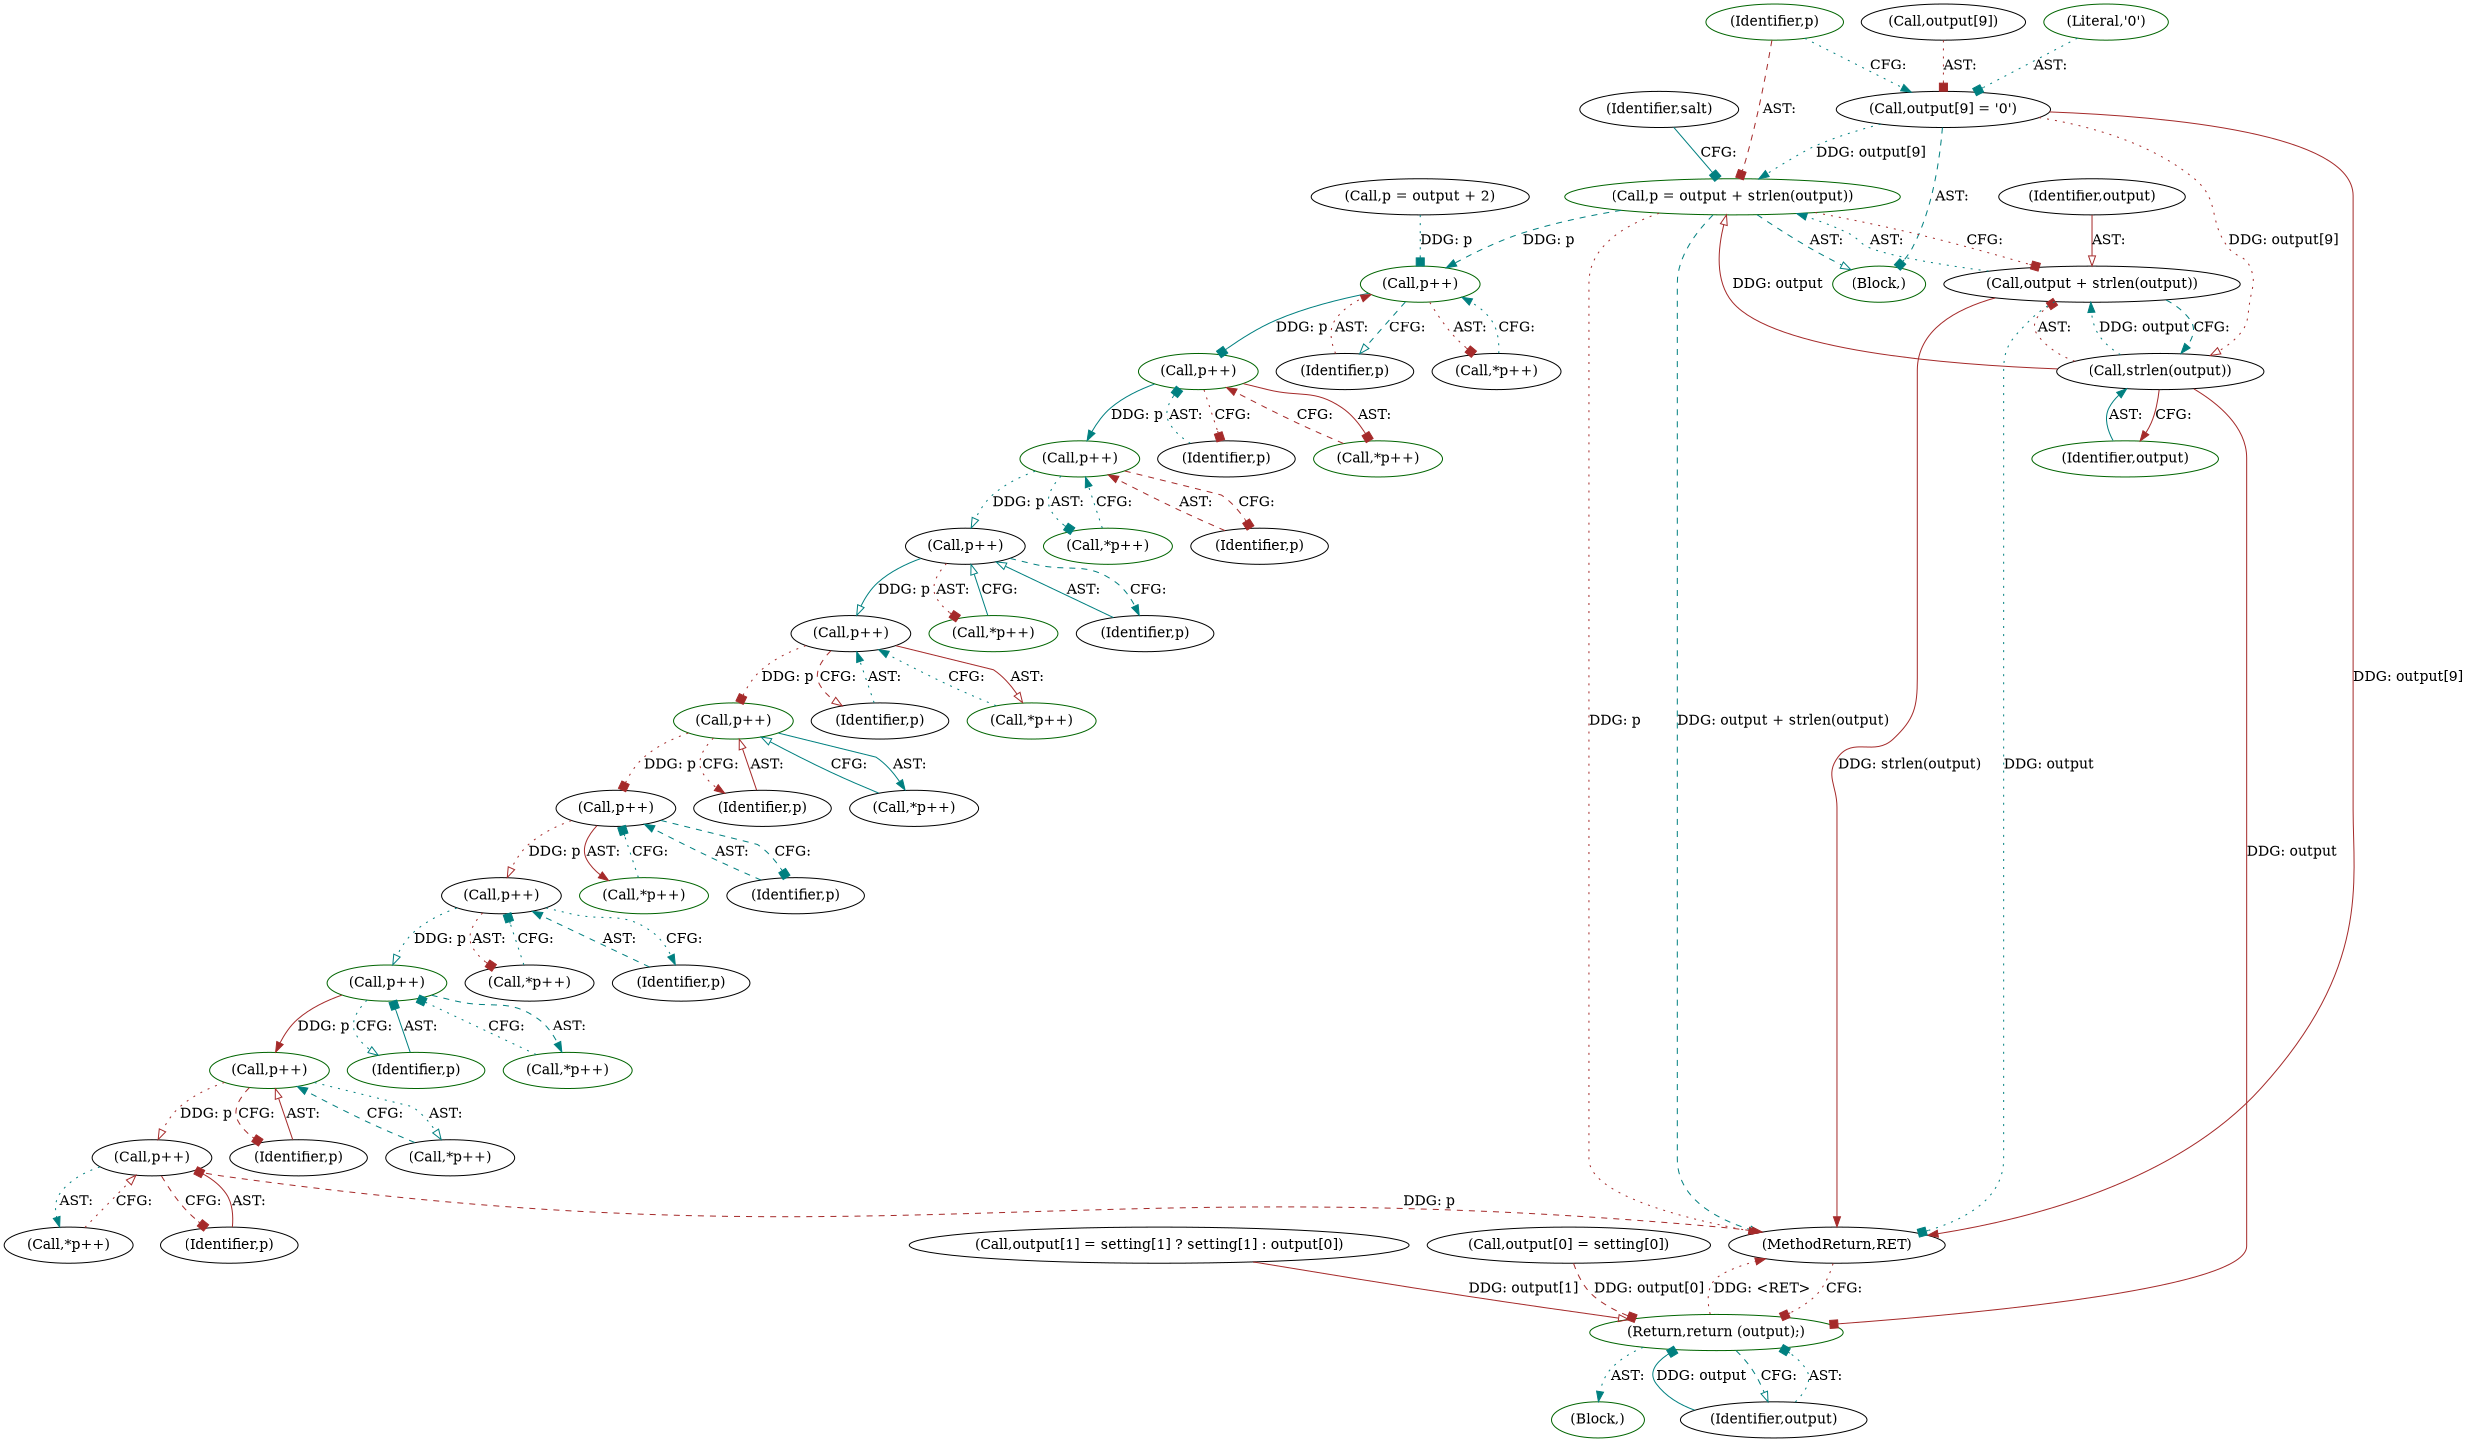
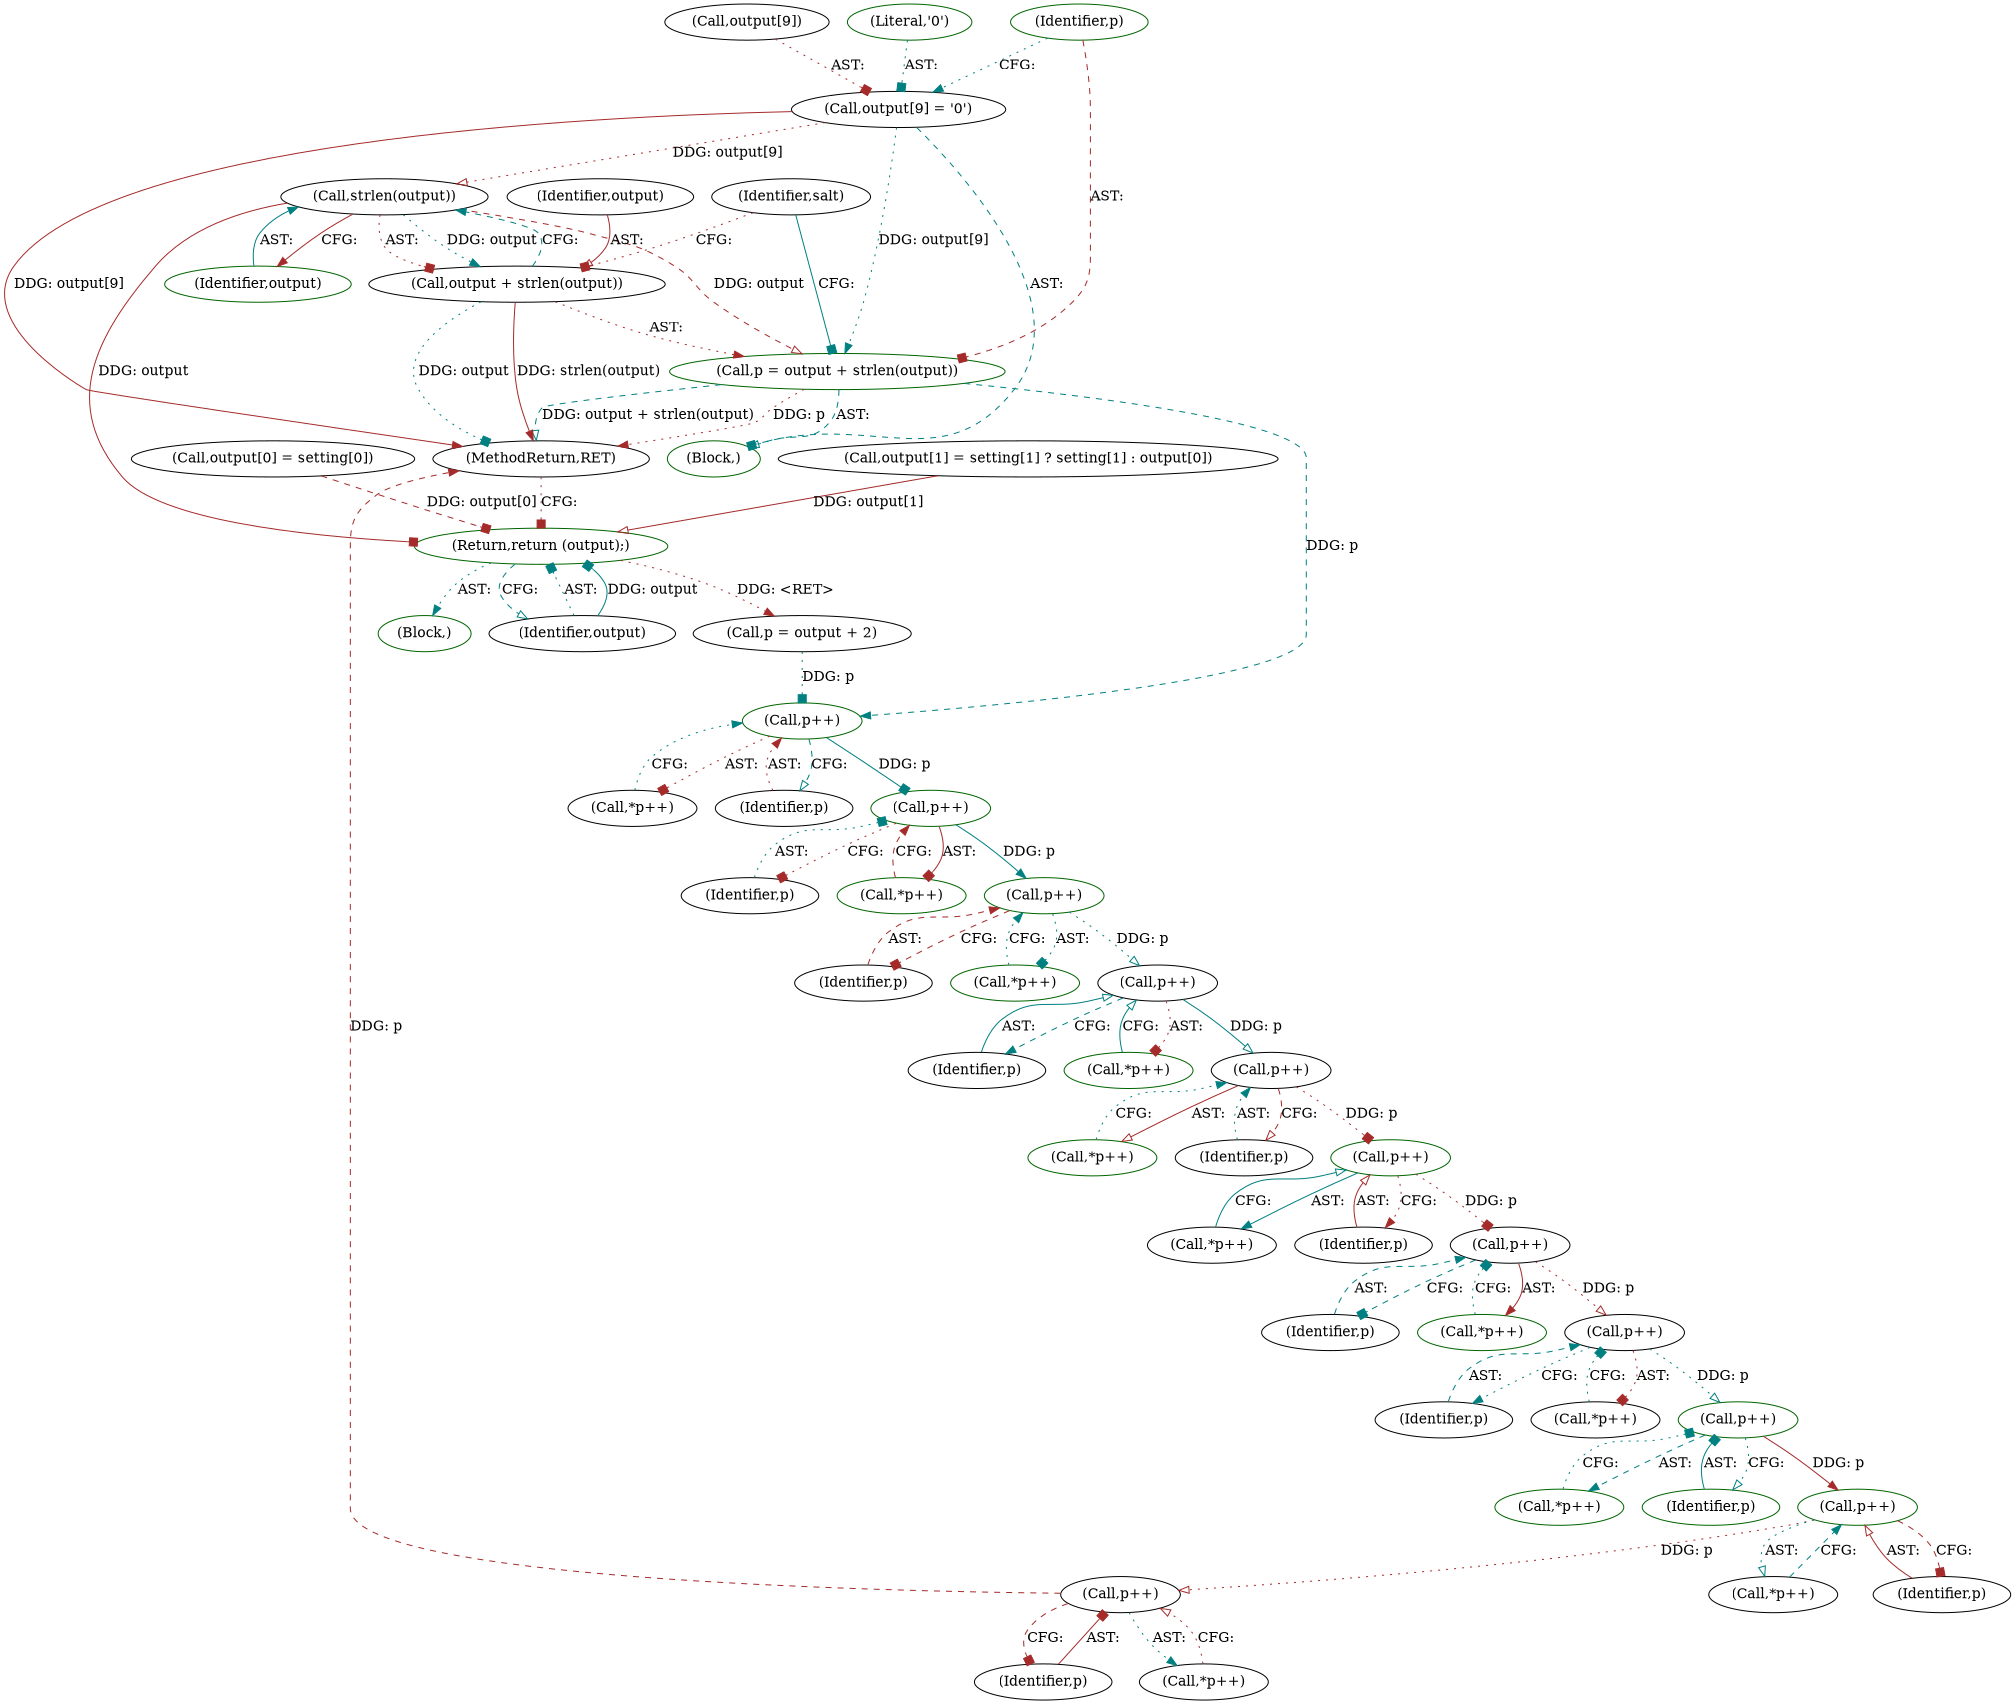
(1928, 237) -> (673, 242)
(1894, 255) -> (643, 333)
(1850, 348) -> (631, 245)
(1718, 1277) -> (695, 580)
